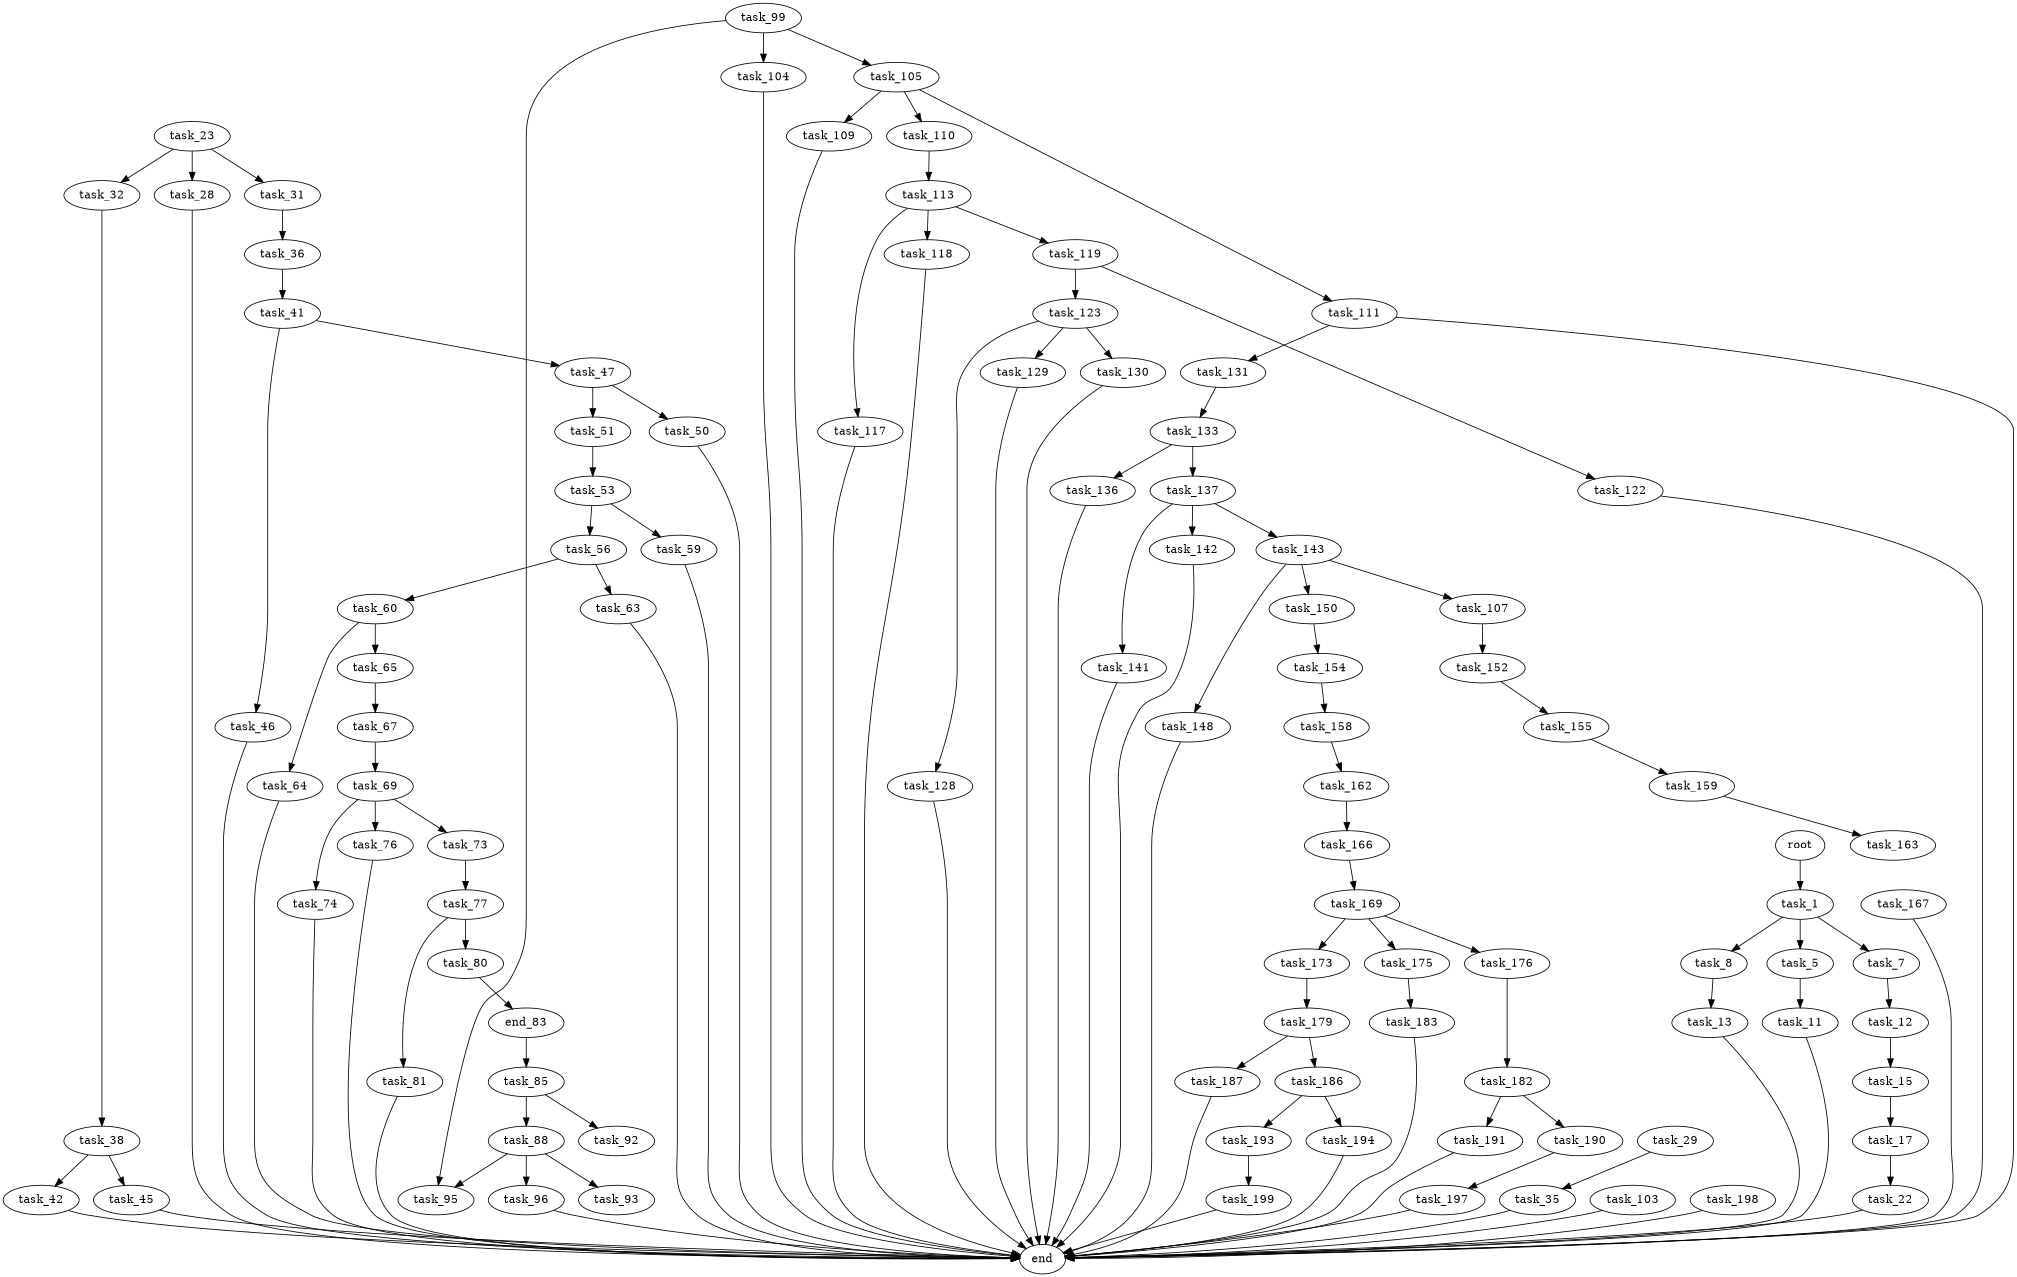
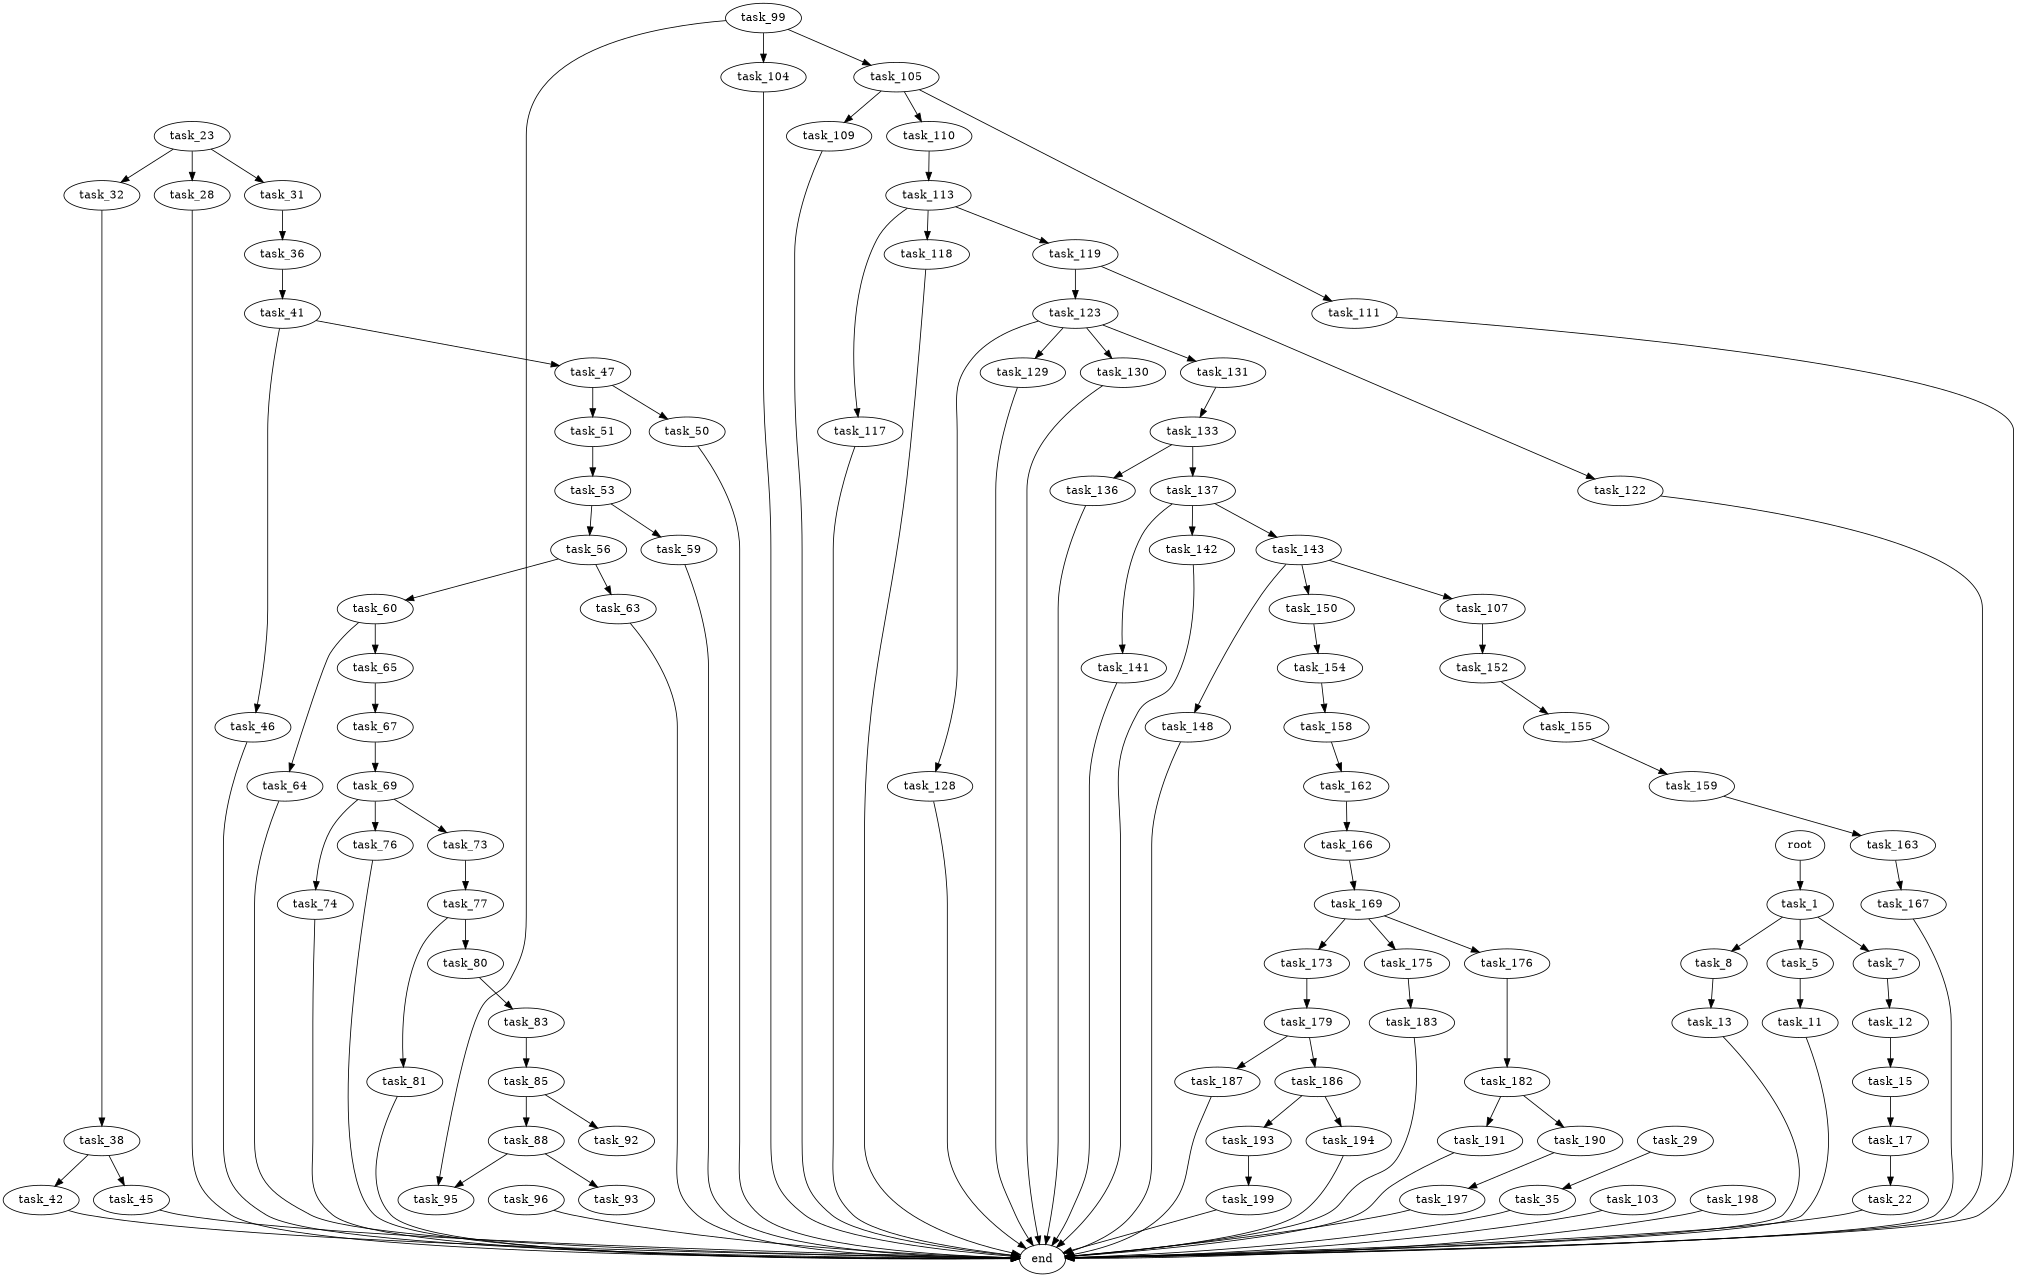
(1293, 341) -> (1145, 342)
none -> (1898, 871)
(526, 1023) -> (526, 1023)
(526, 1166) -> none
